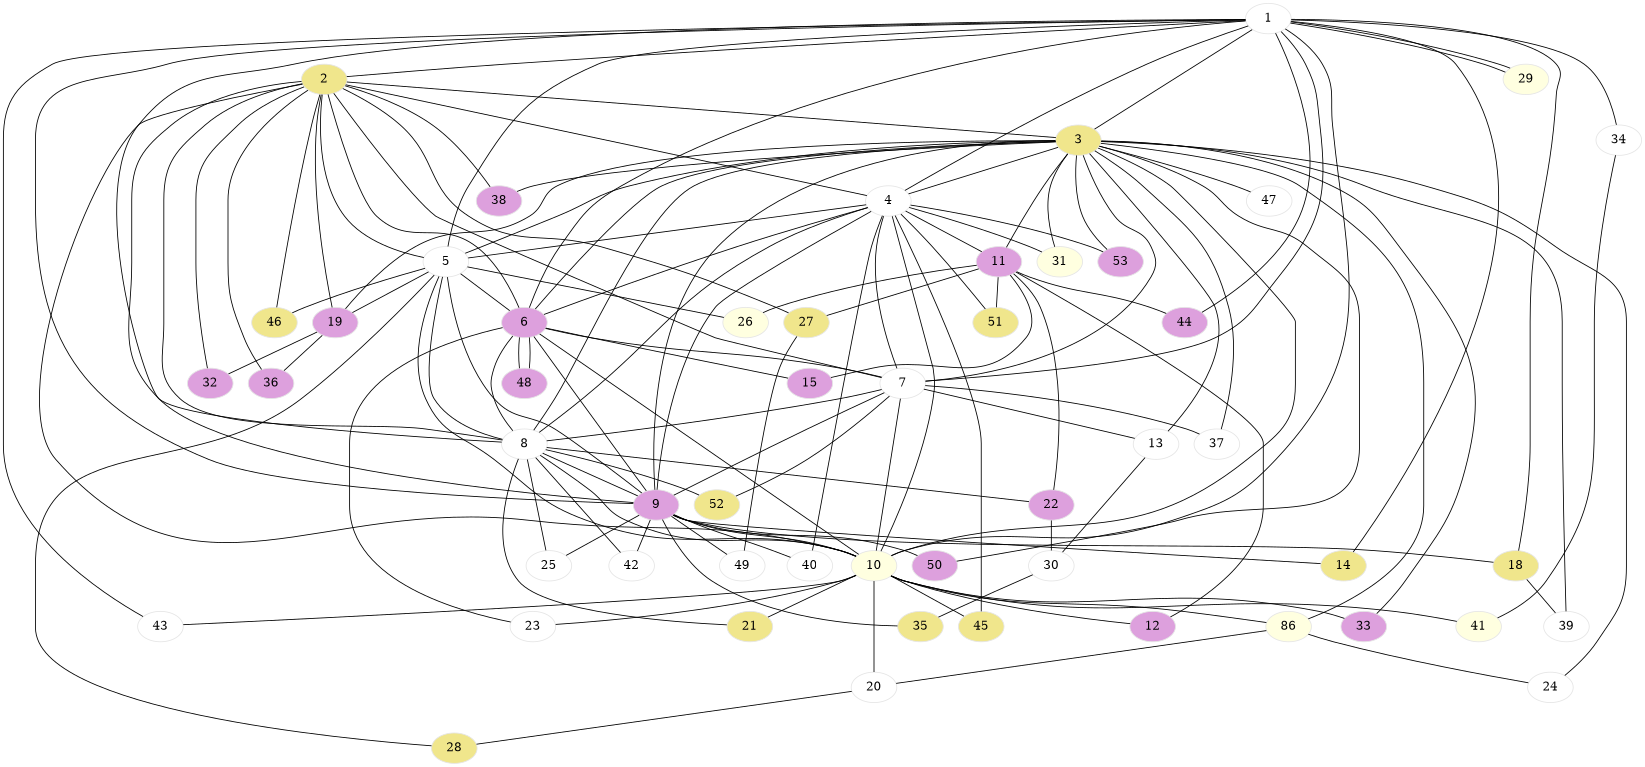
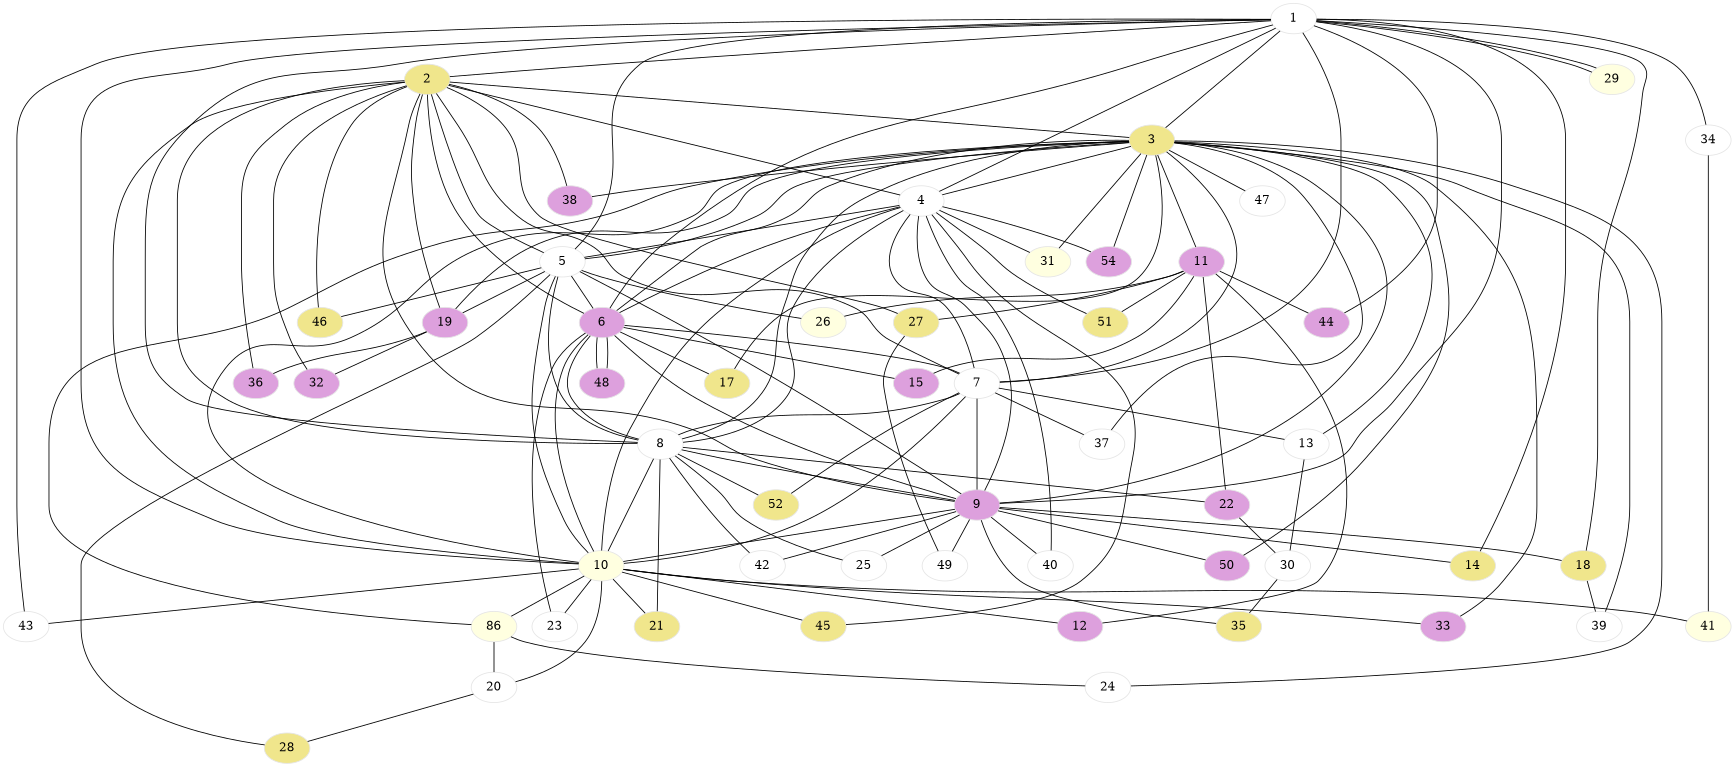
(944, 231) -> none
(1121, 262) -> (1109, 262)
none -> (727, 383)
